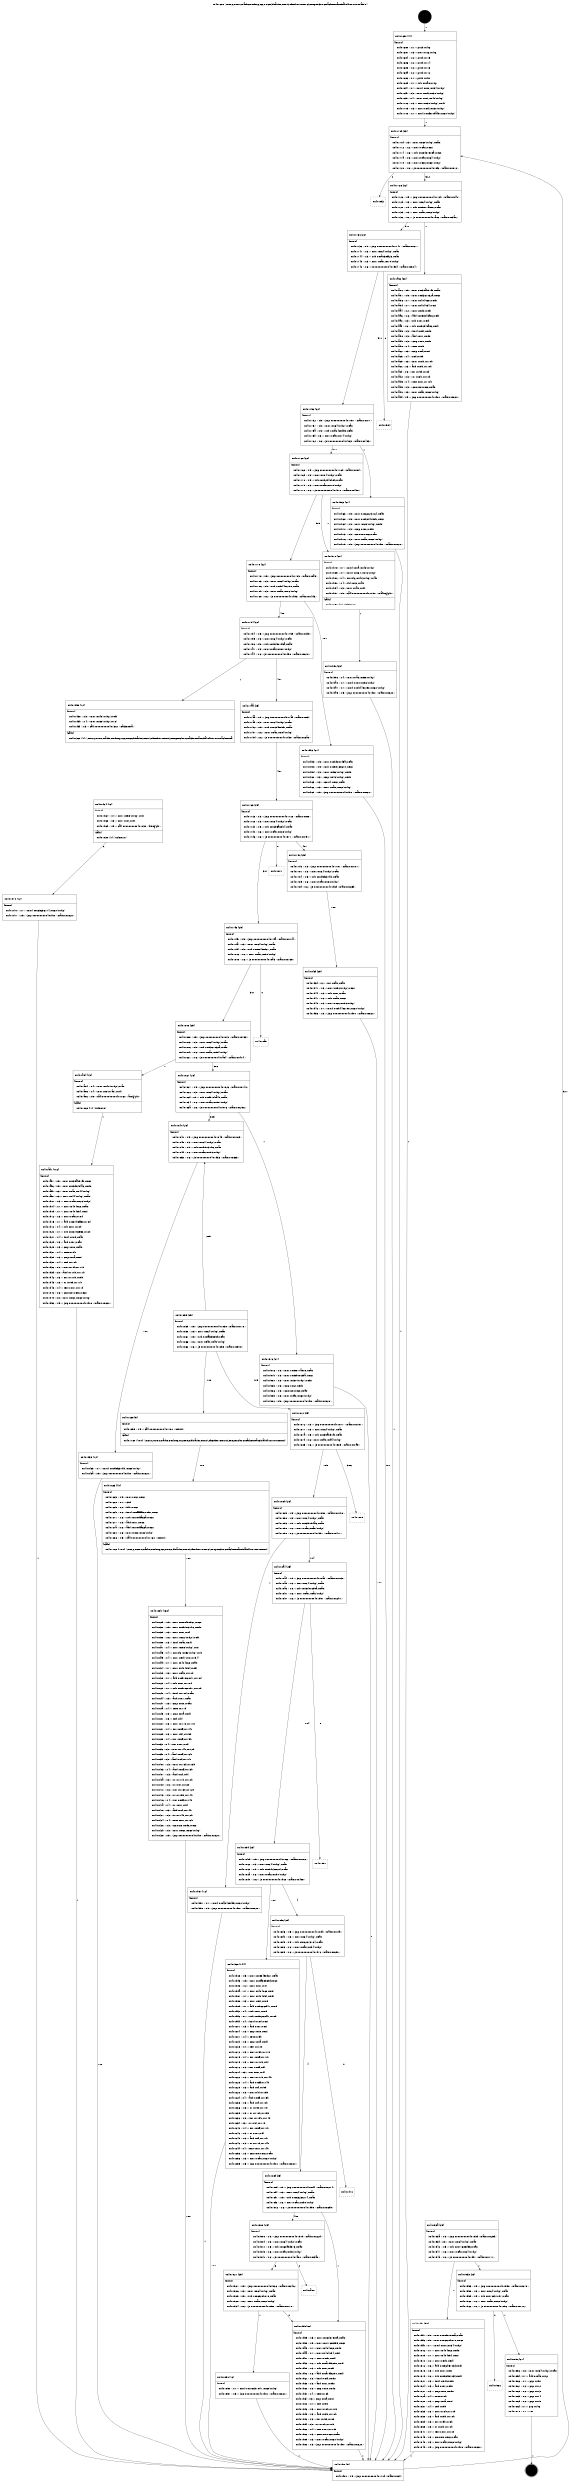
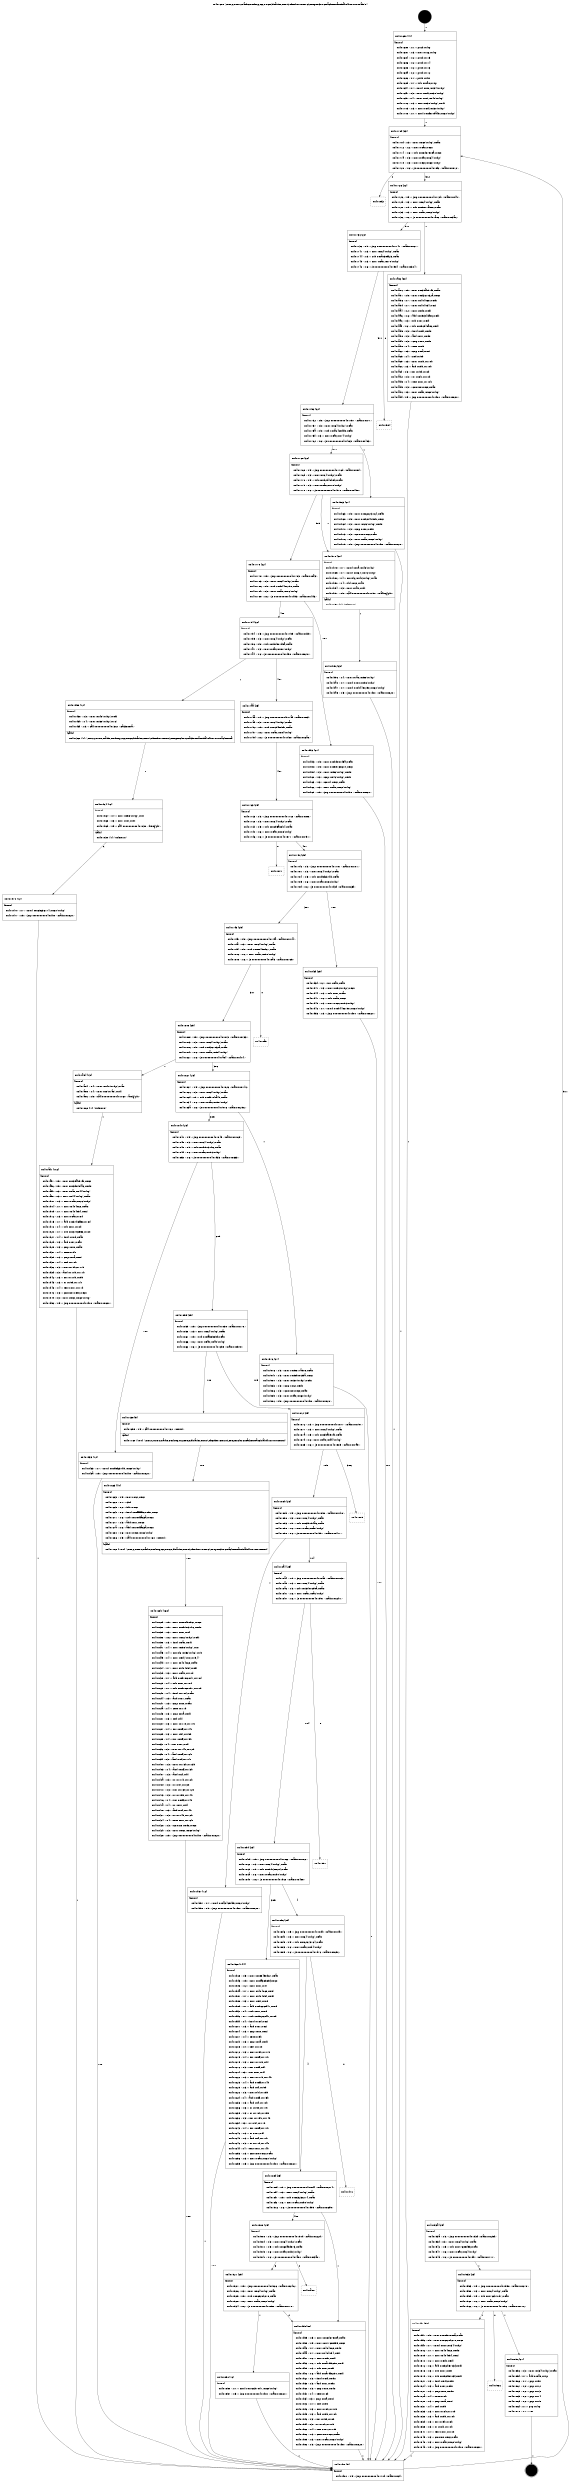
none -> (139, 771)
(258, 881) -> (293, 907)
(202, 1237) -> (215, 1235)
(273, 1900) -> (273, 1900)
(450, 2289) -> (482, 2314)
